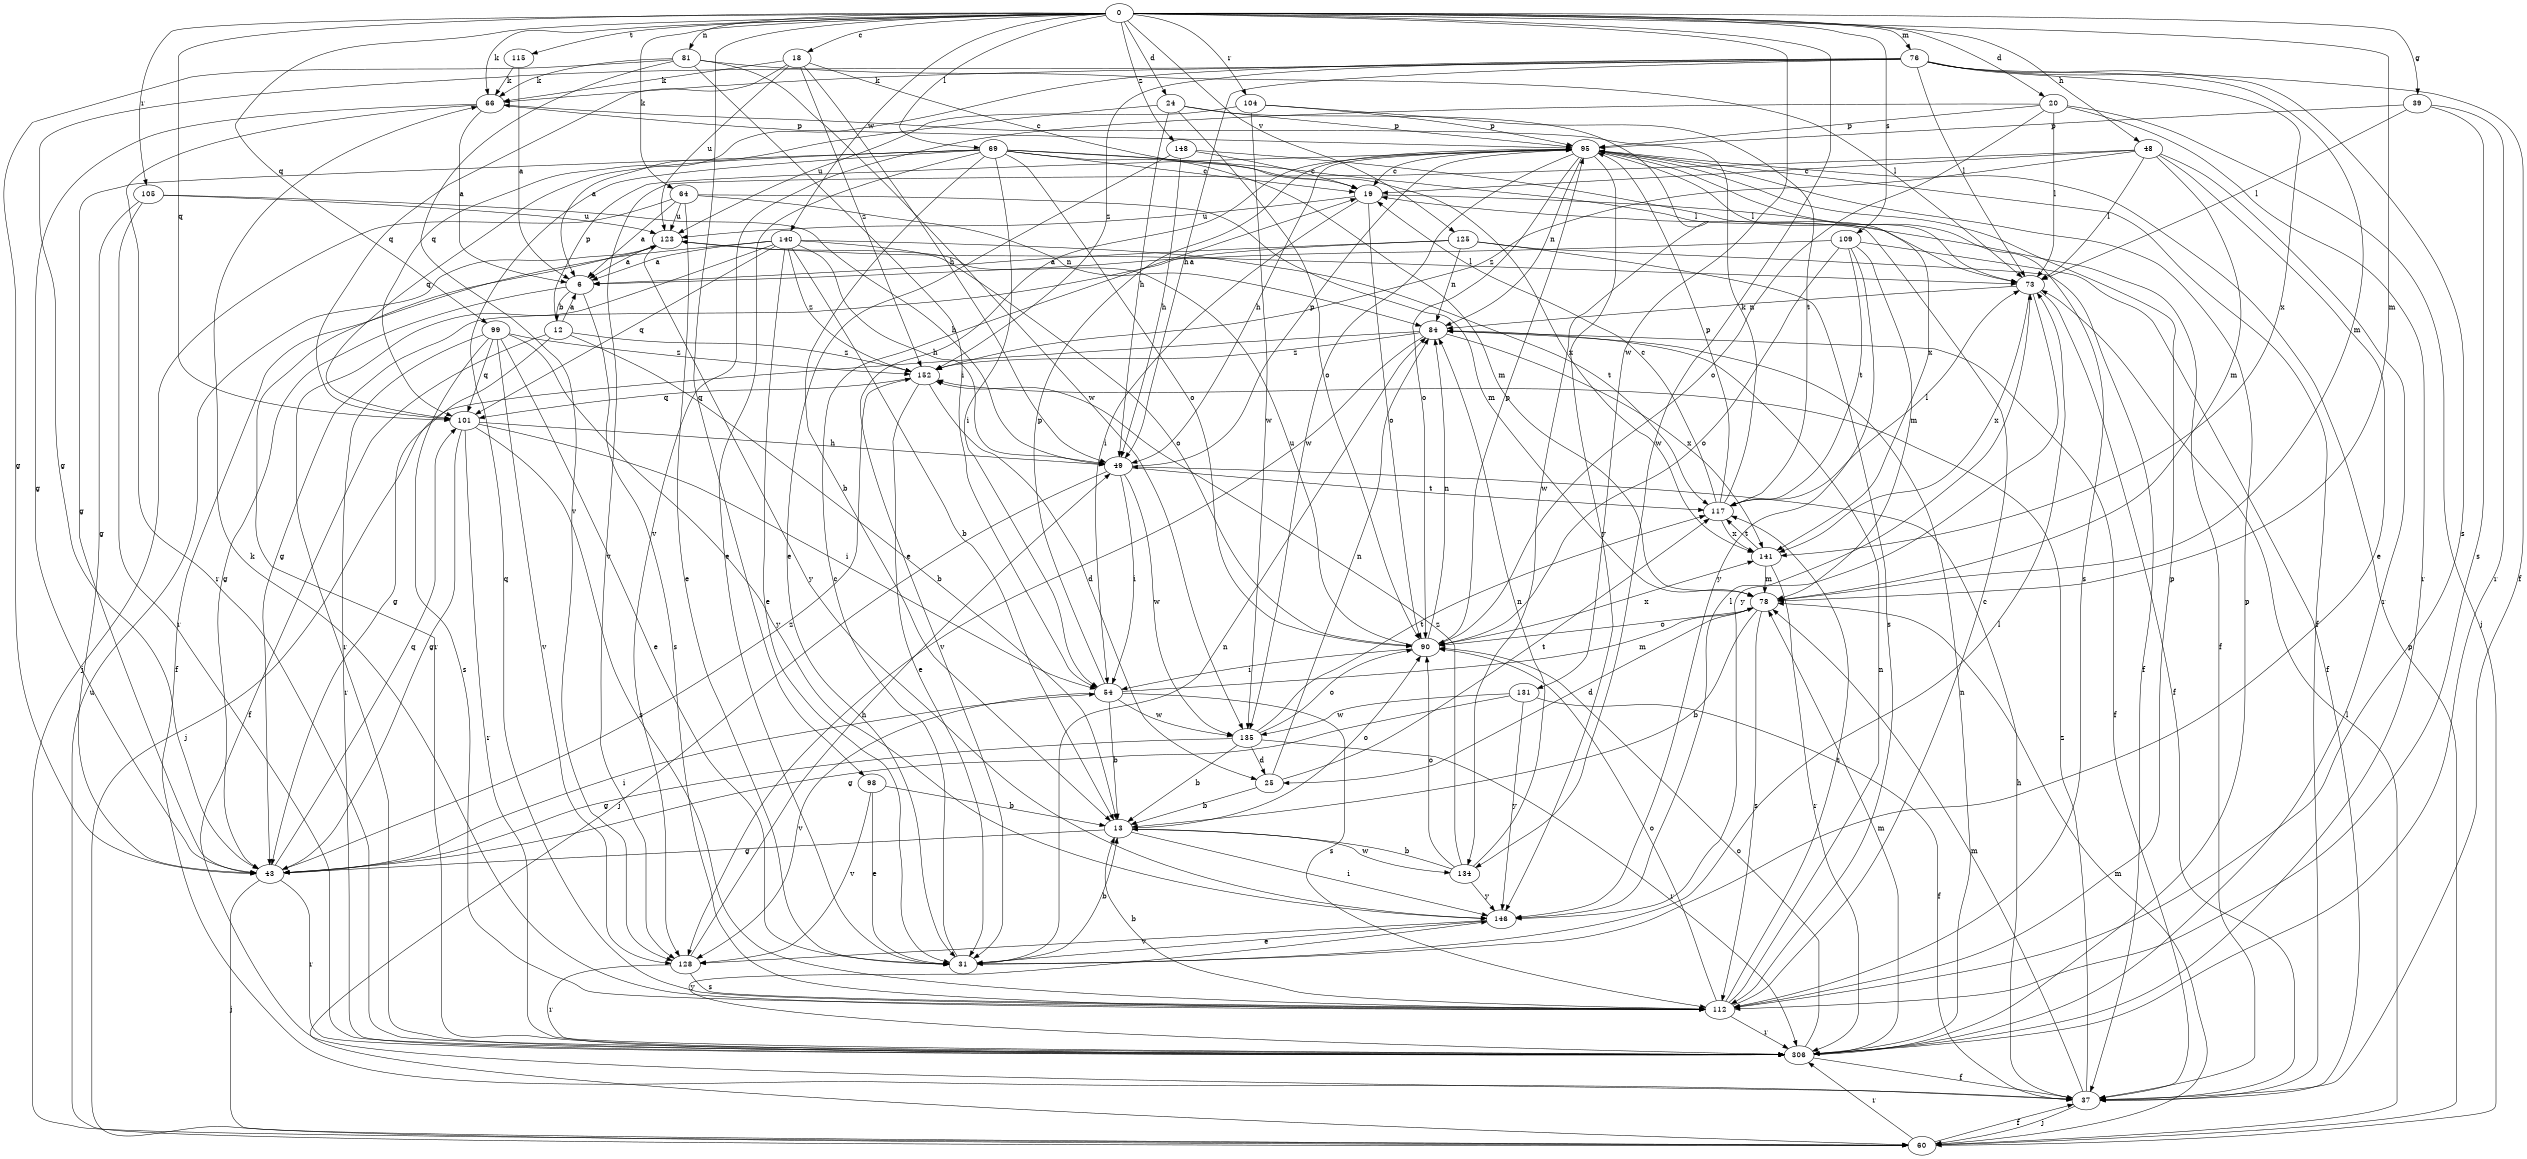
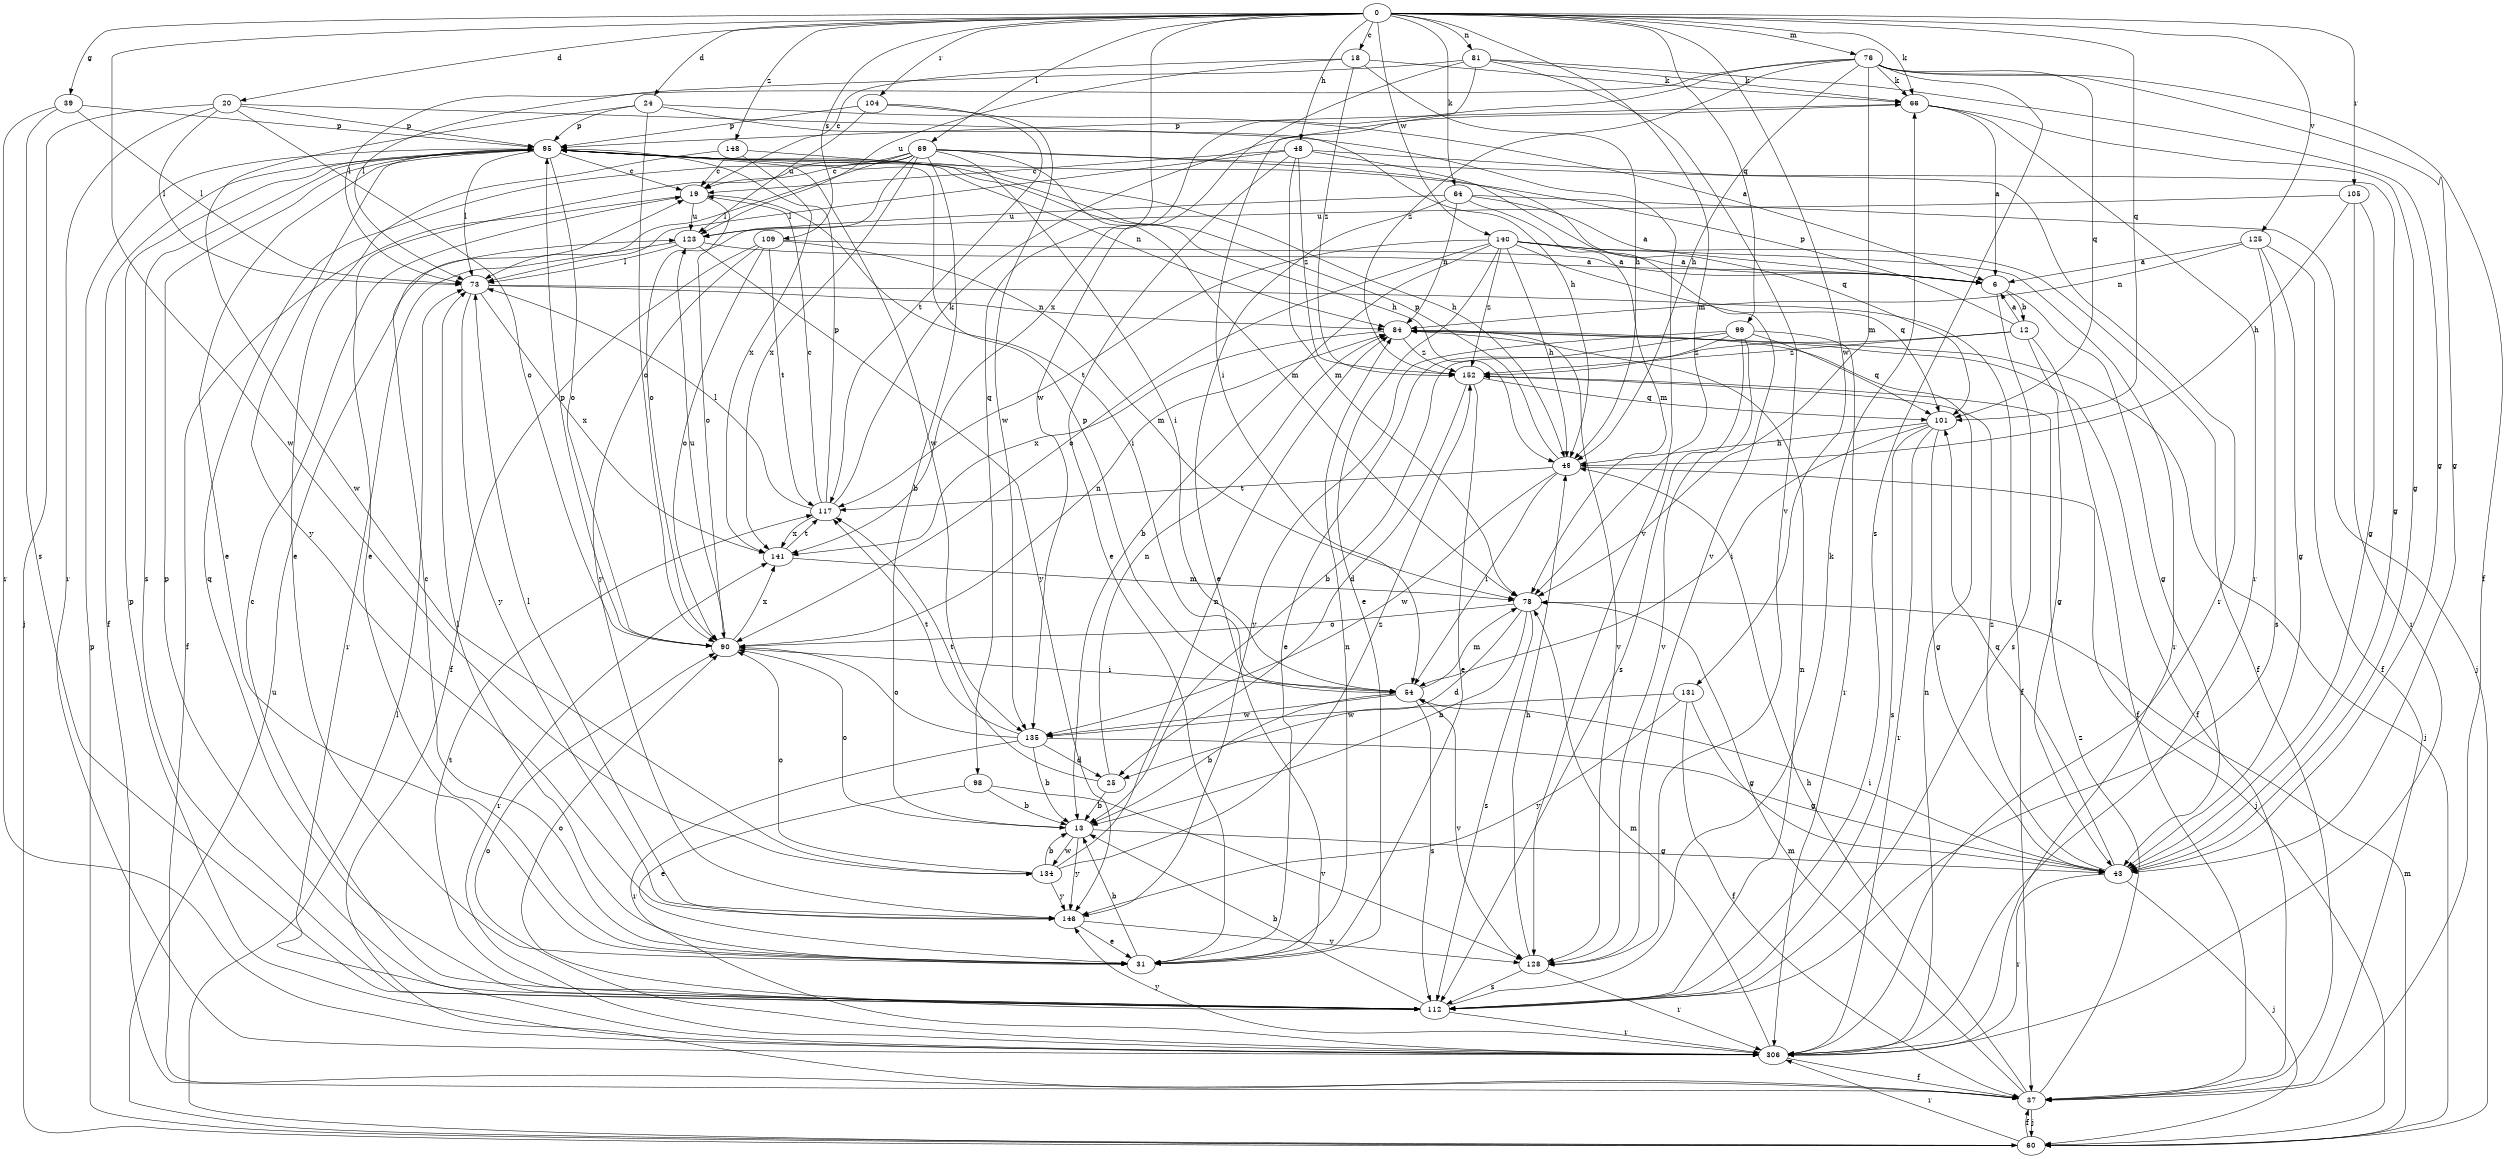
(519, 58) -> none
(426, 200) -> none
(1816, 820) -> (860, 1035)
(1349, 874) -> (1078, 874)
